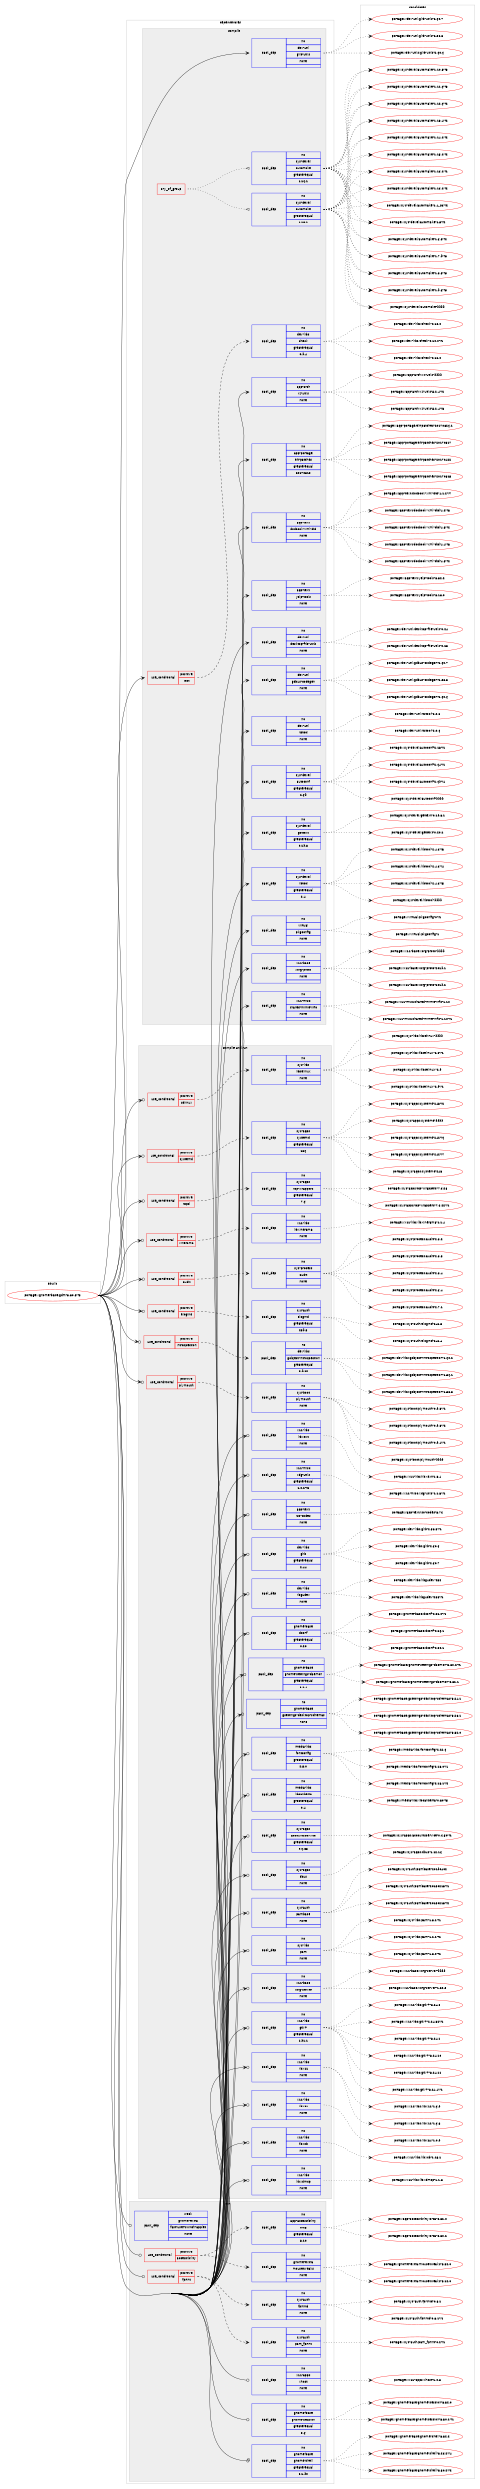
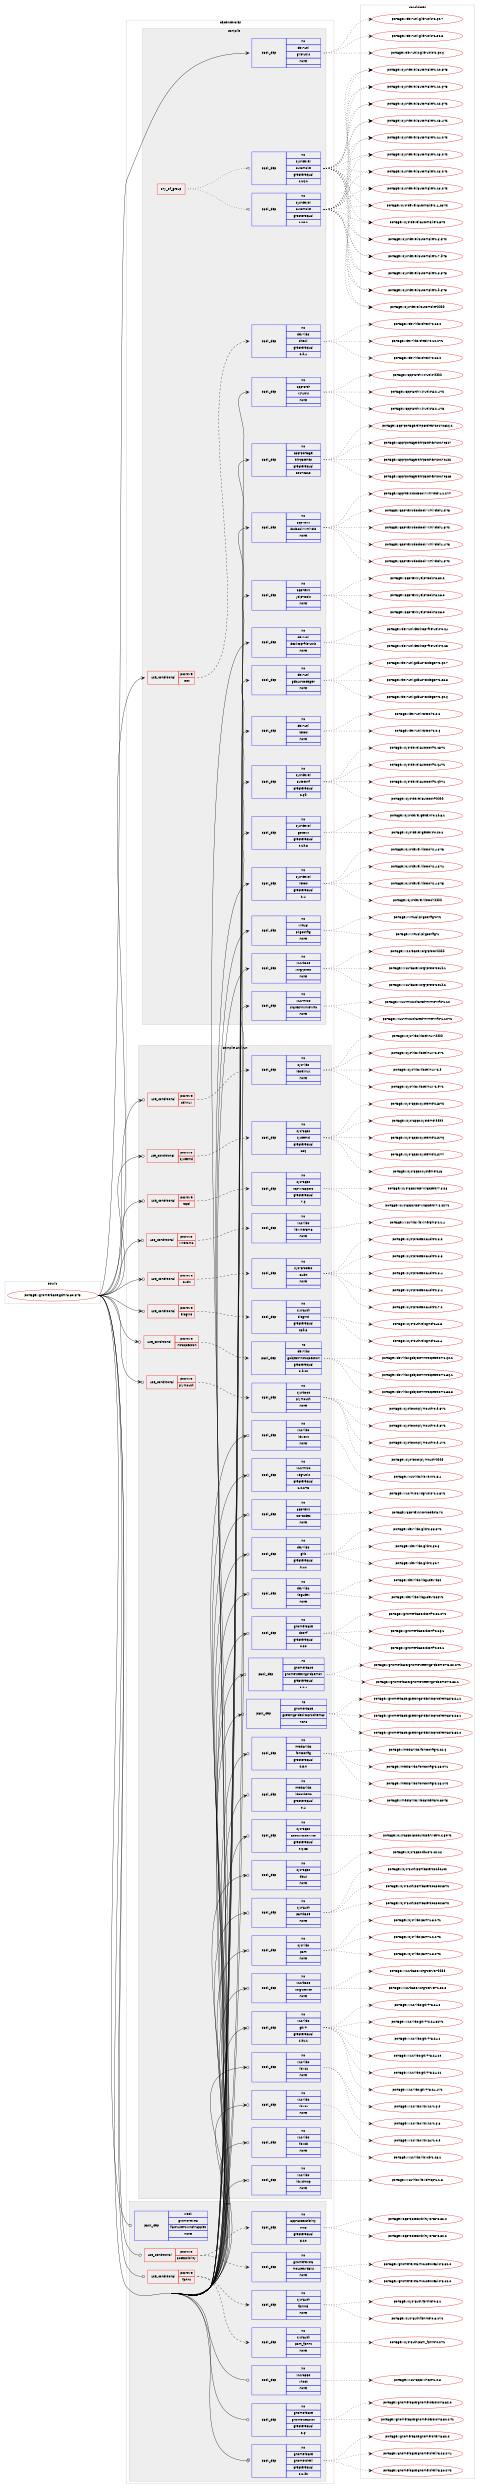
none -> (418, 612)
